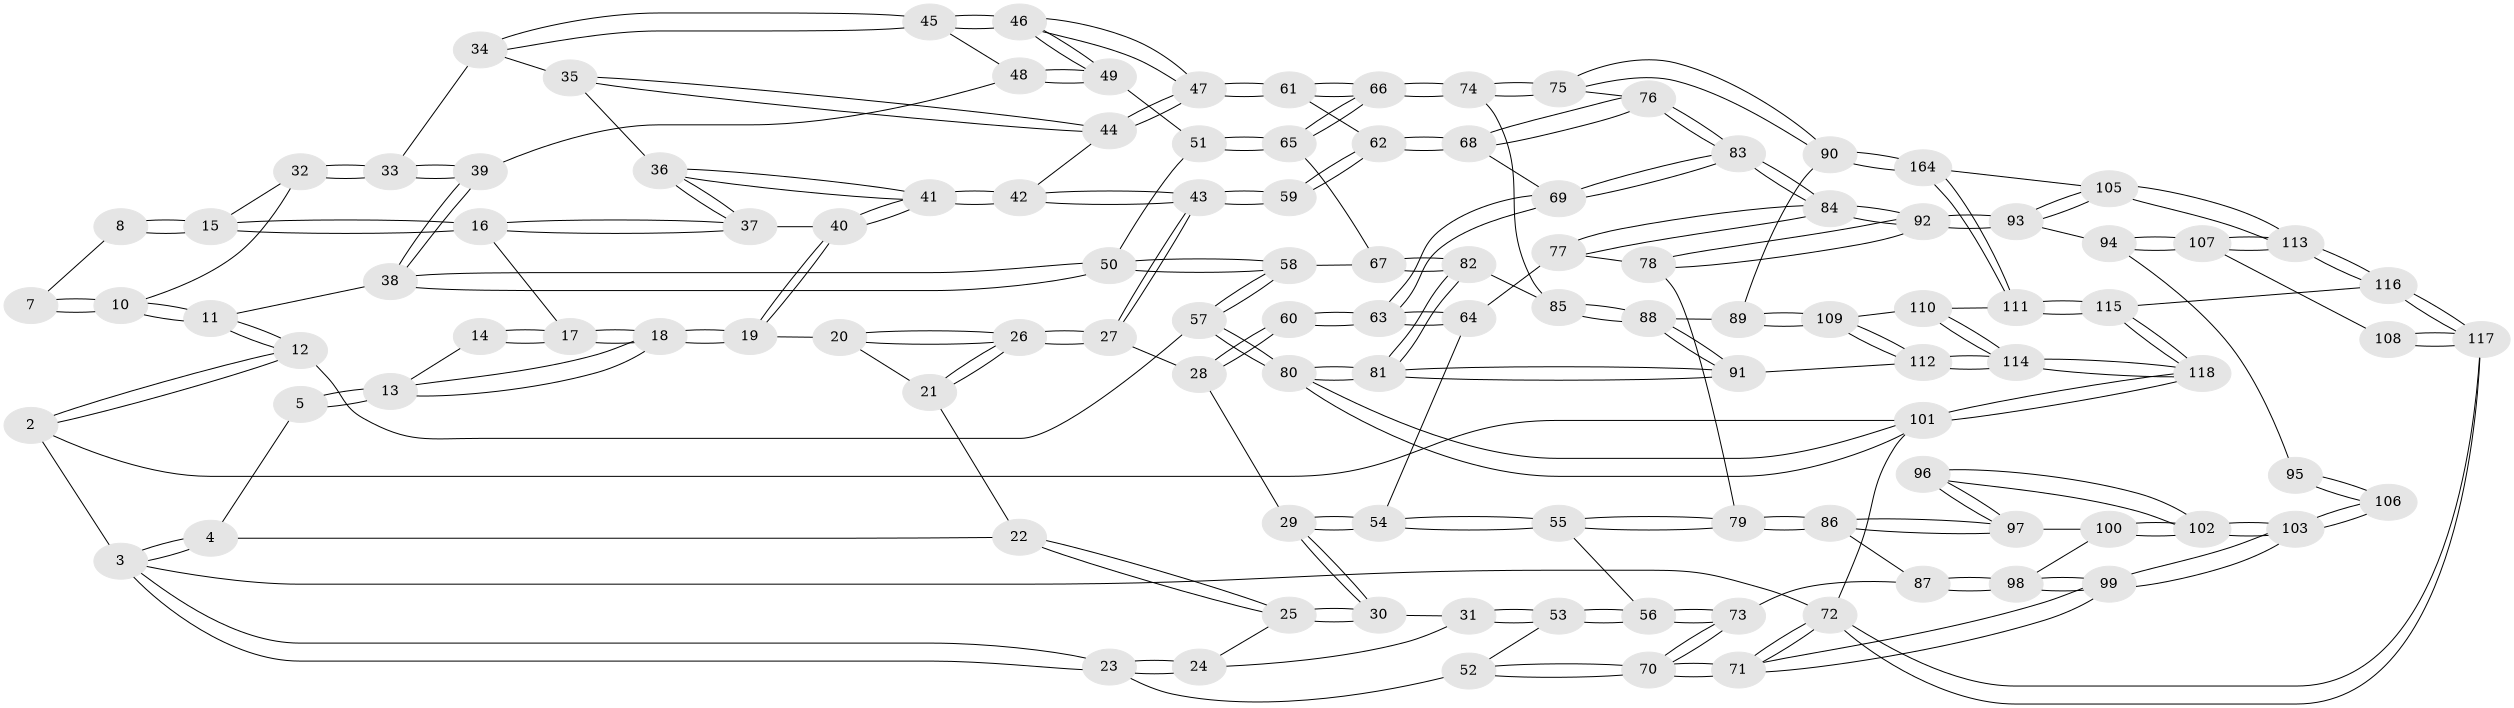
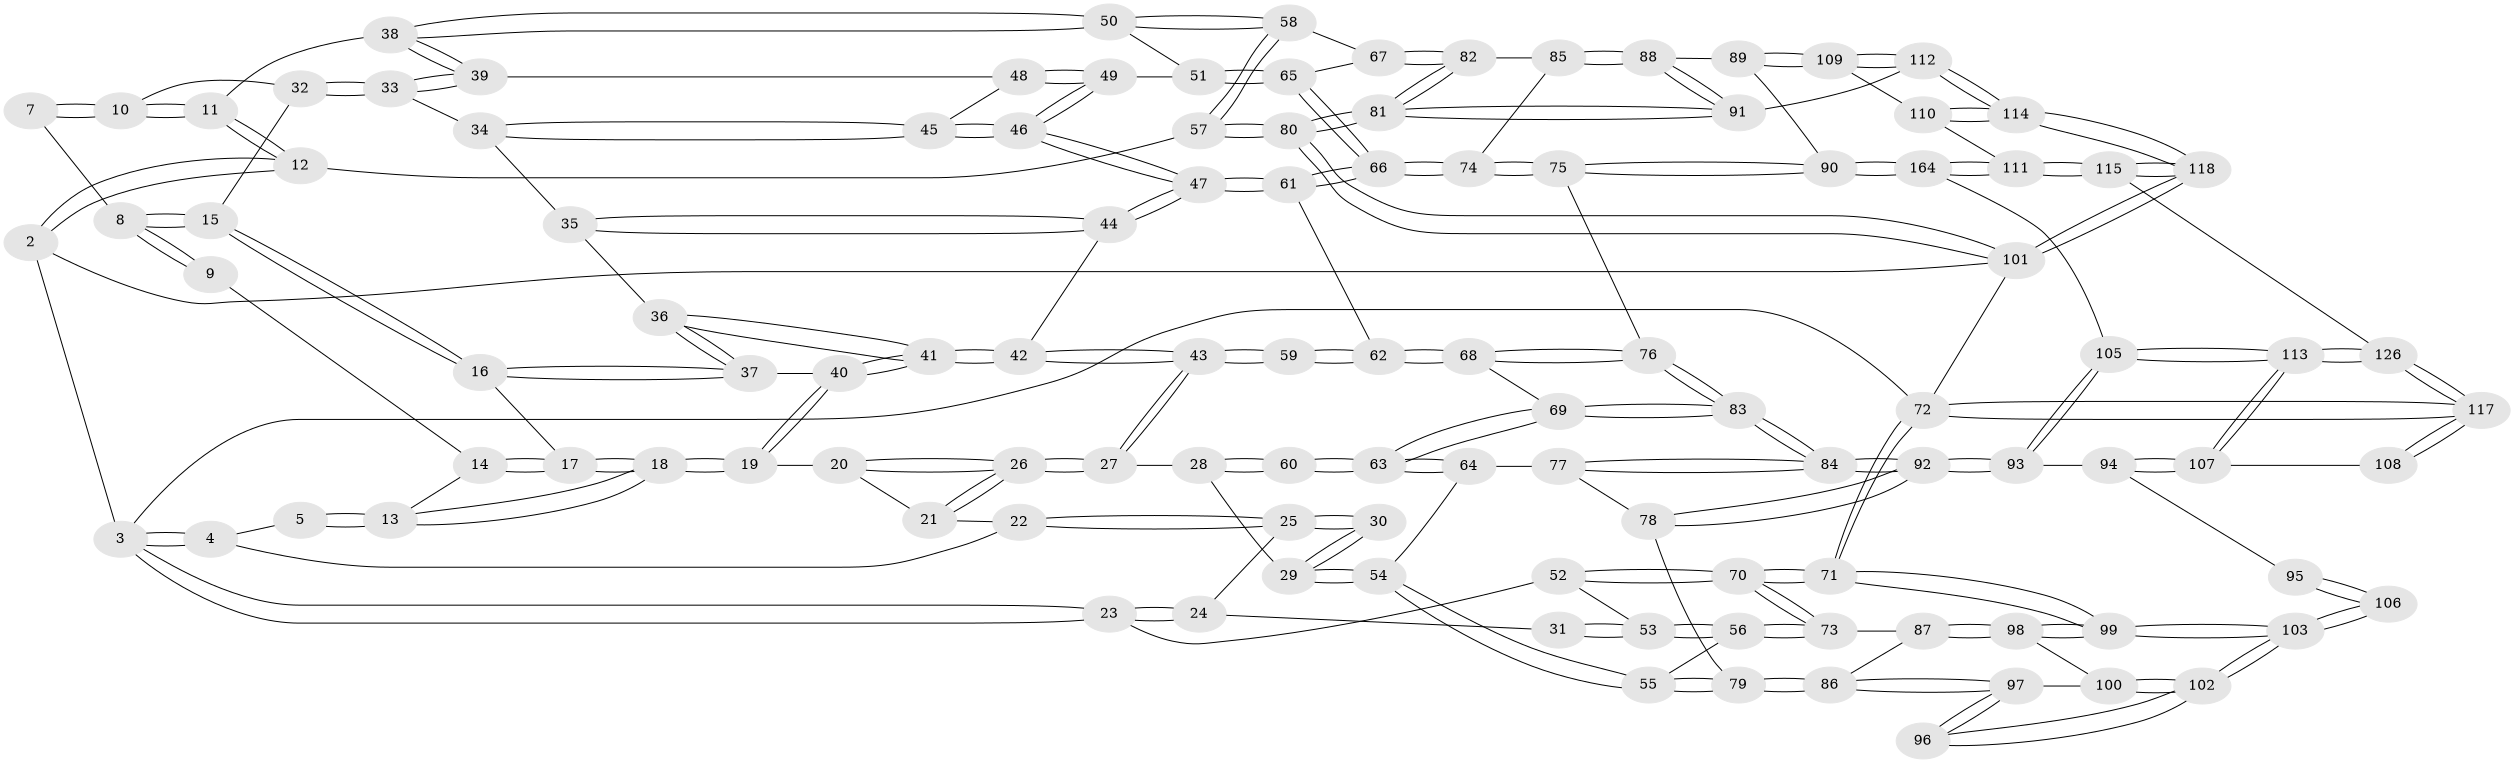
none -> (211, 275)
(2388, 286) -> (2388, 356)
(1424, 616) -> none
